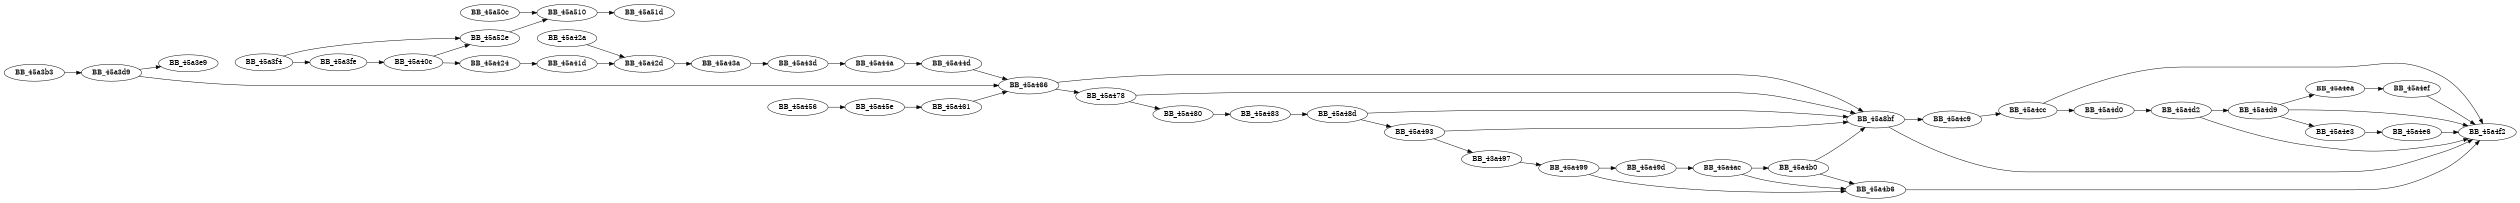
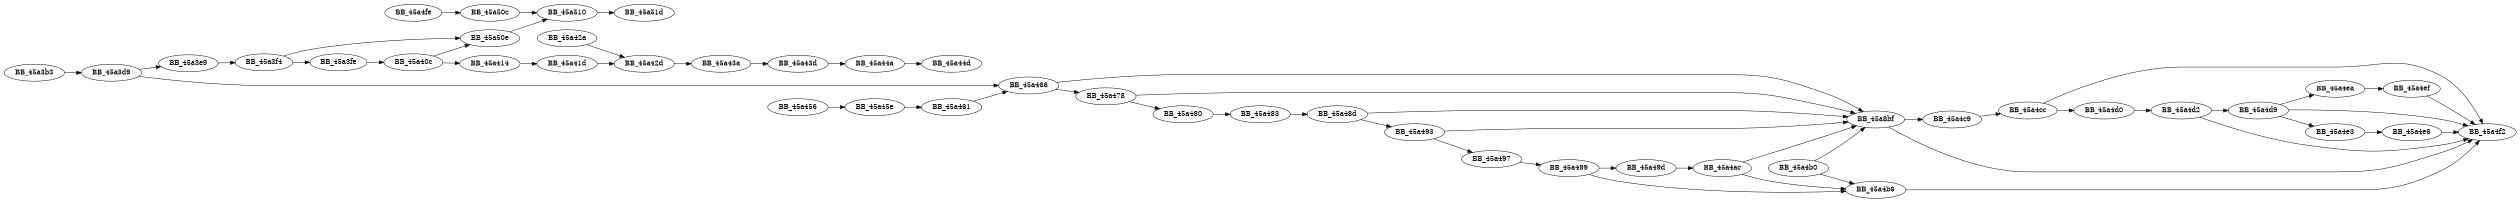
none -> (413, 13)
(490, 38) -> (490, 38)
none -> (224, 63)
(490, 64) -> (490, 64)
(988, 74) -> none
(1492, 159) -> (1492, 159)
(1758, 168) -> (1797, 145)
